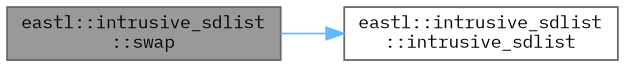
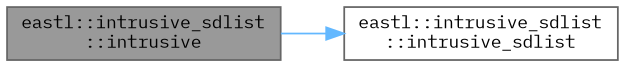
(144, 34) -> (144, 34)
